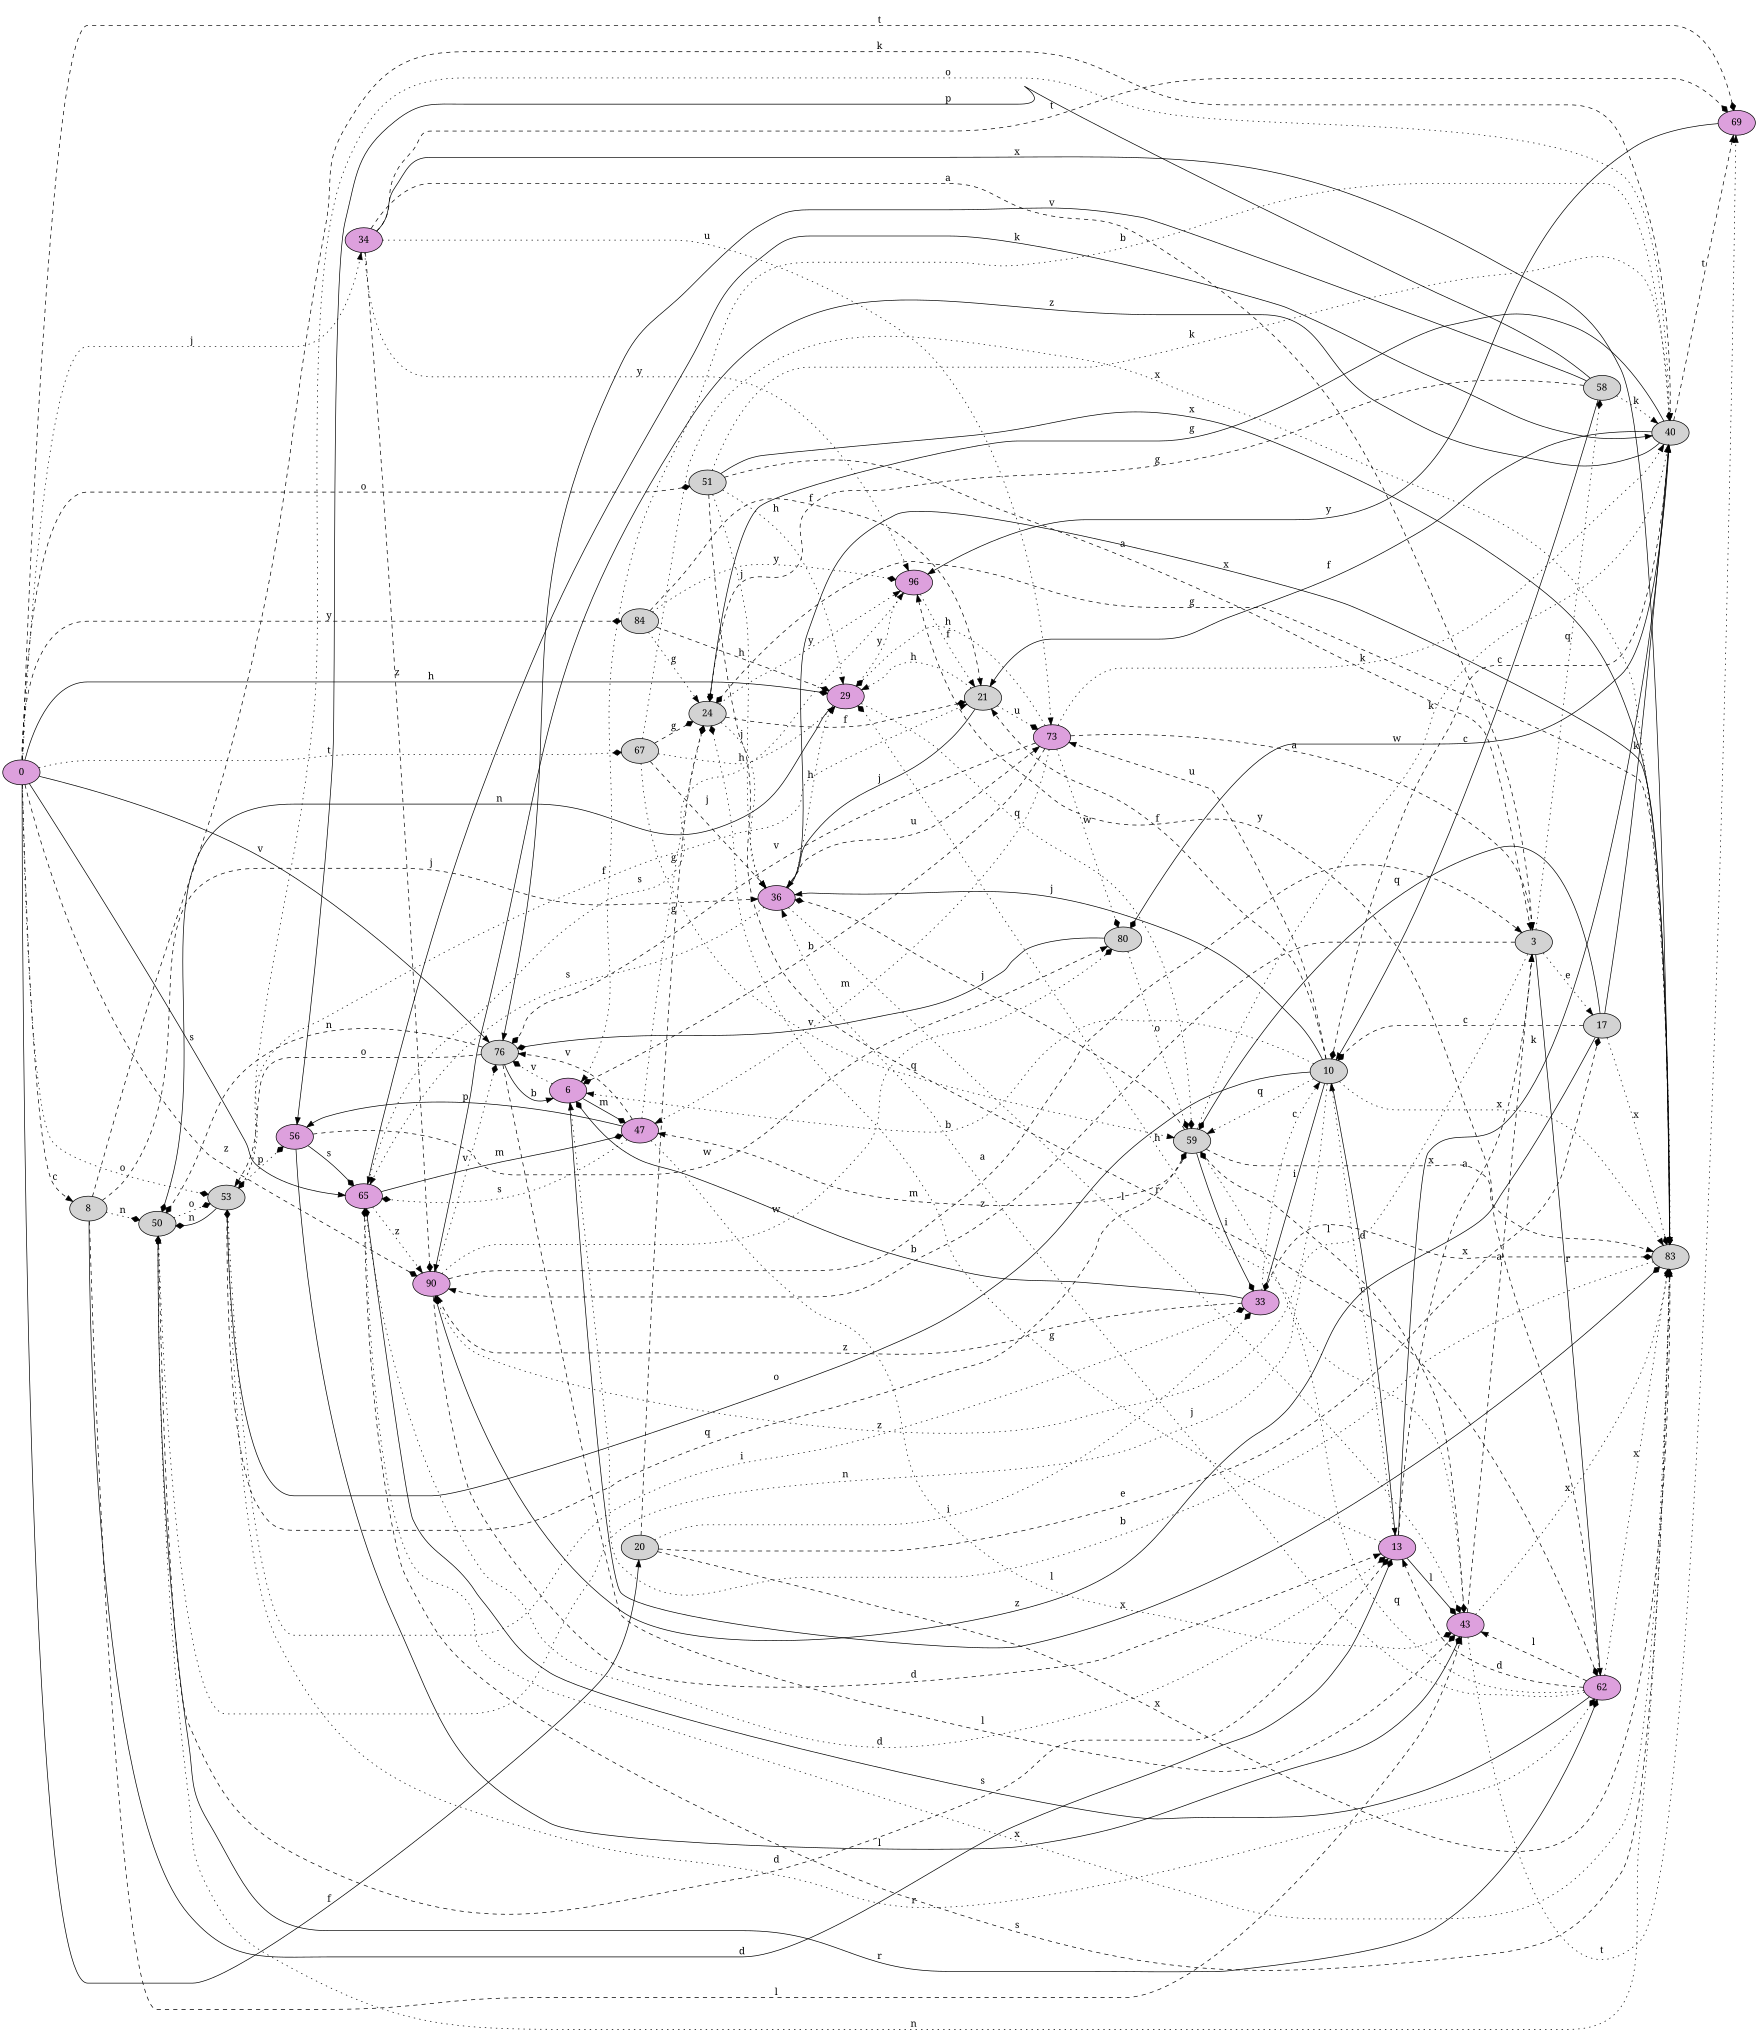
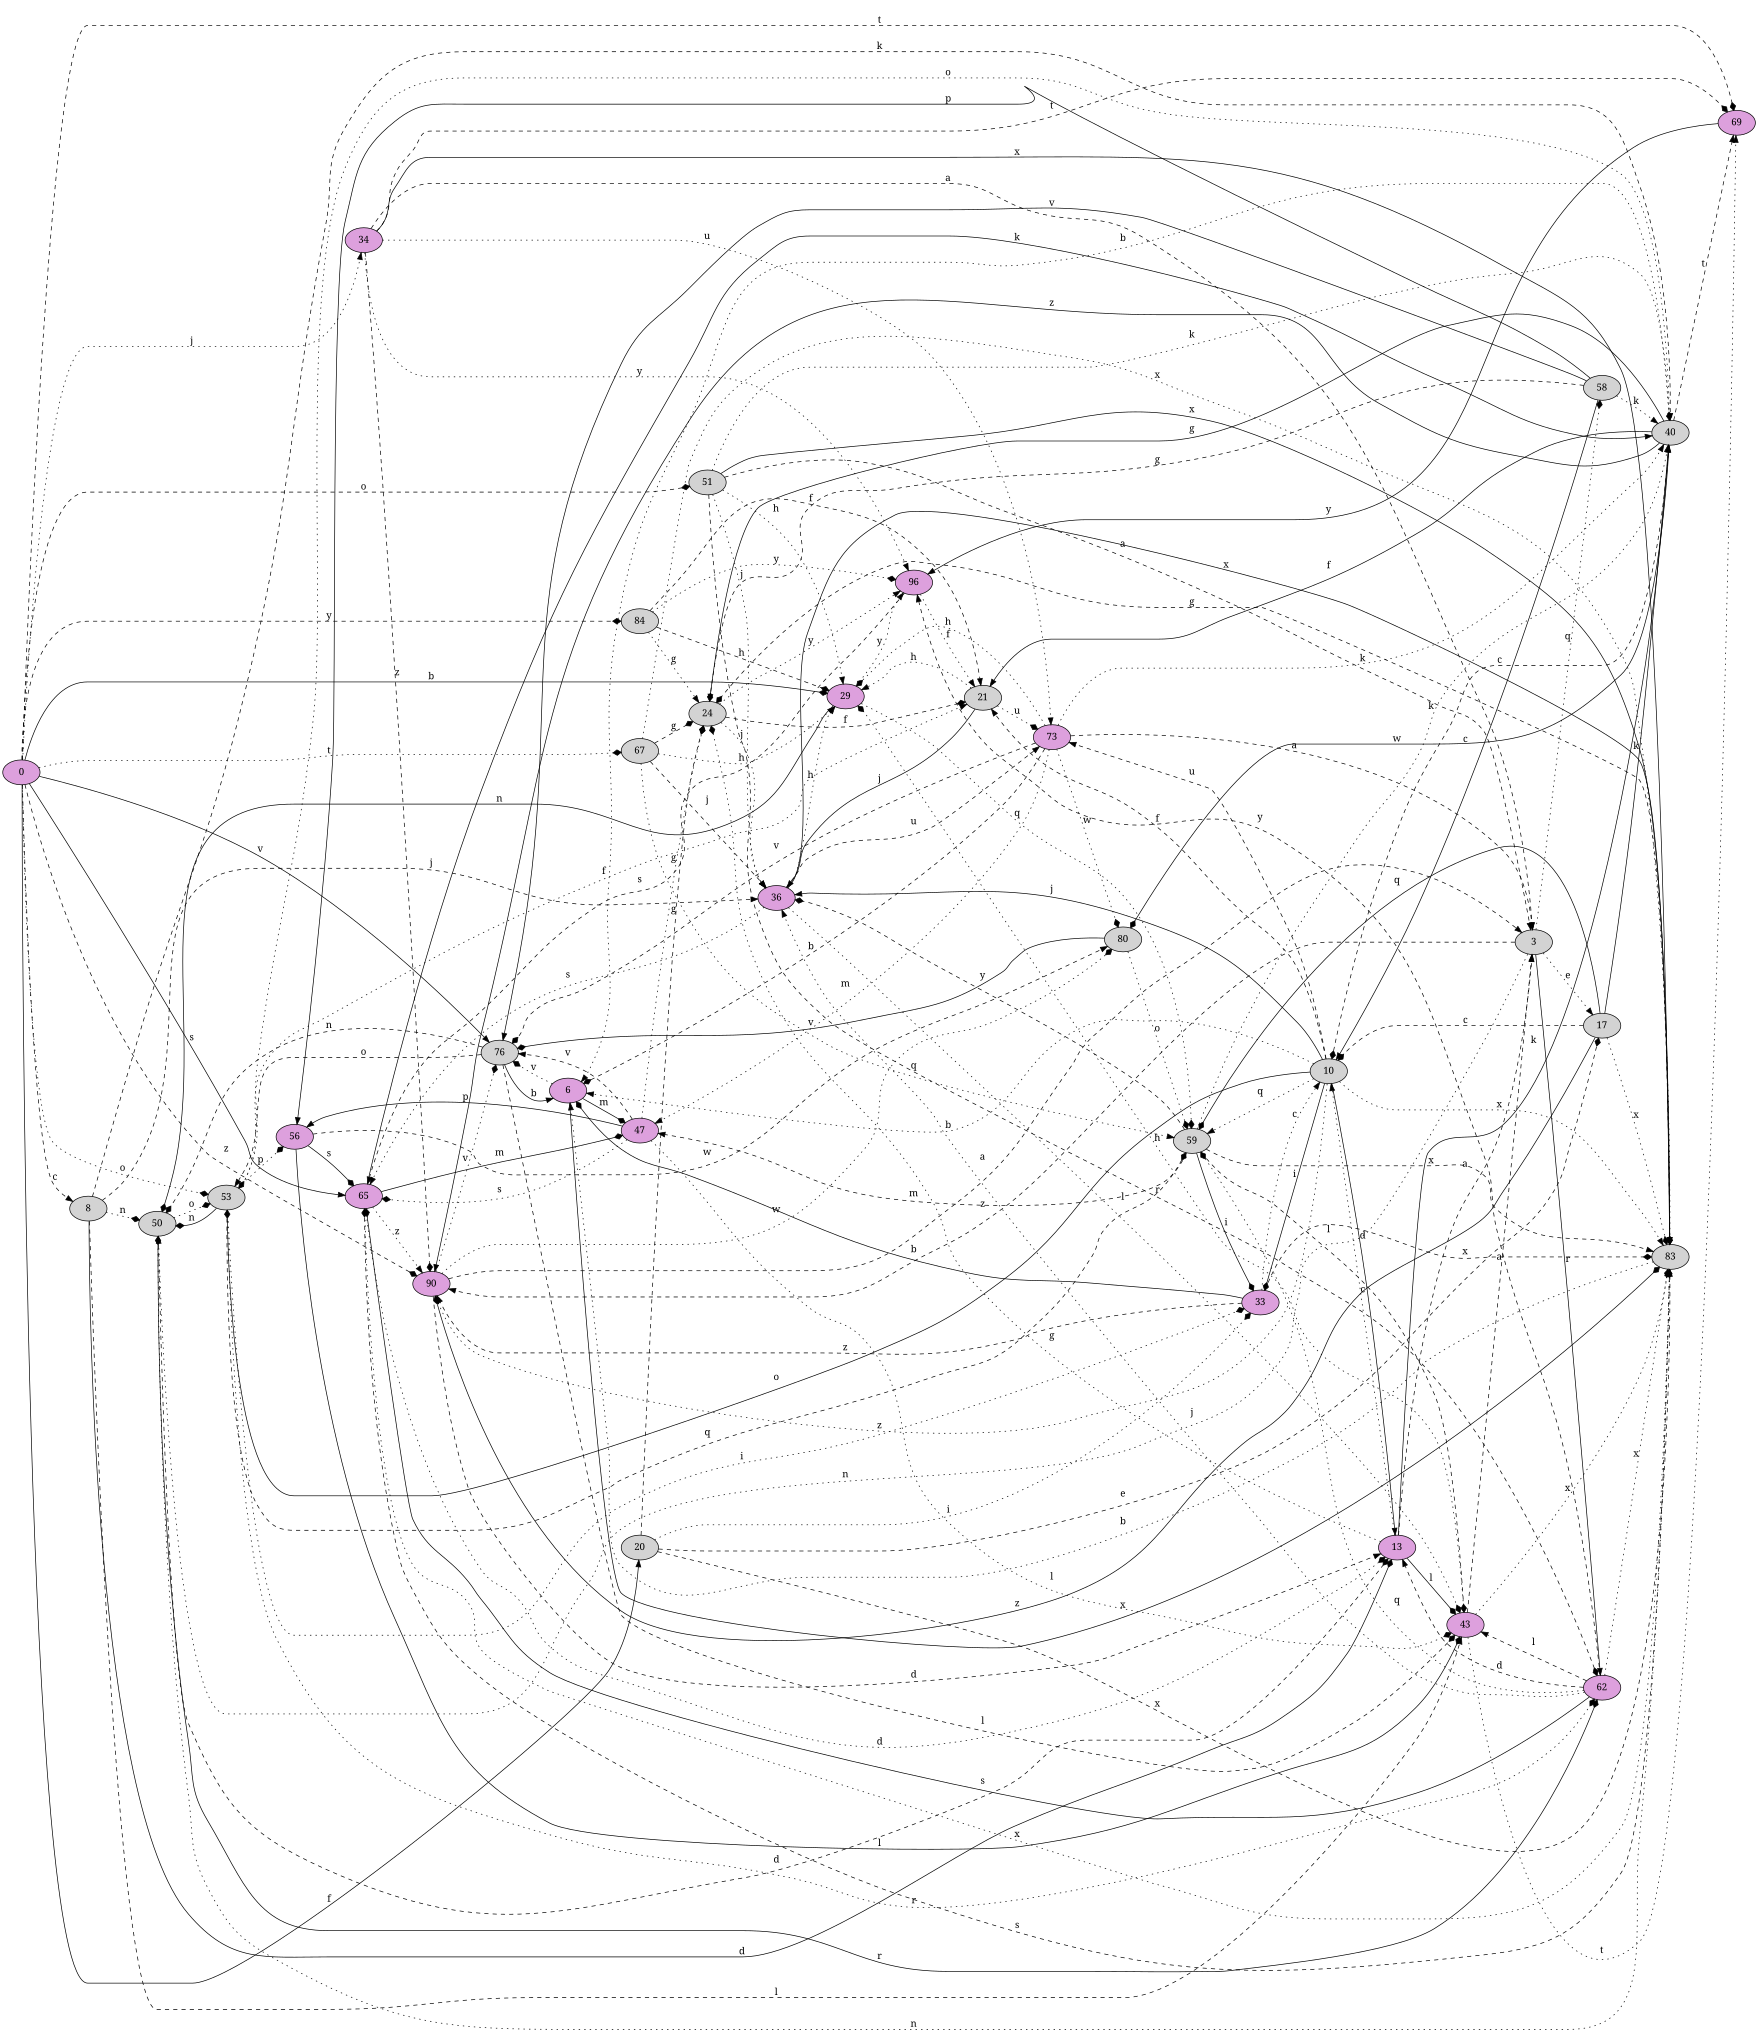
(431, 677) -> (431, 677)
(648, 889) -> (648, 889)
(983, 976) -> (983, 976)
